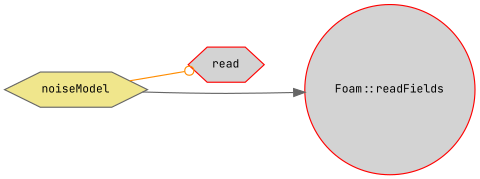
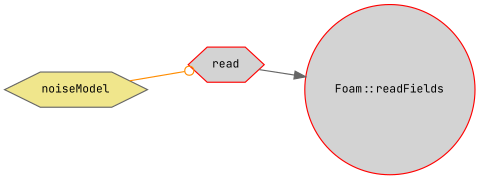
(218, 93) -> (277, 72)
